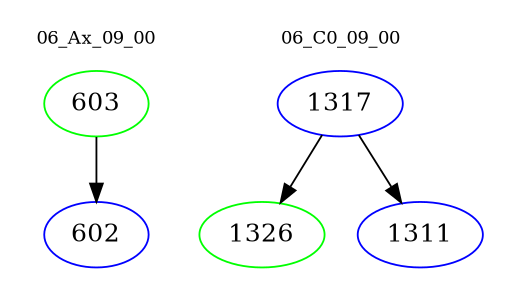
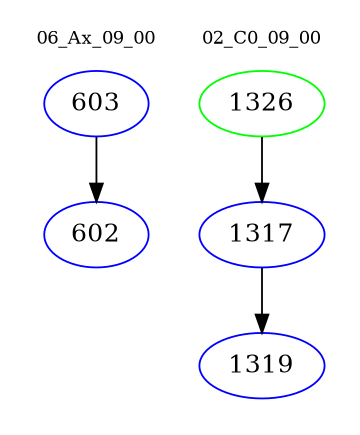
(341, 39) -> (262, 39)
(96, 104) -> (96, 104)
(306, 161) -> (262, 160)
(420, 235) -> (262, 366)
